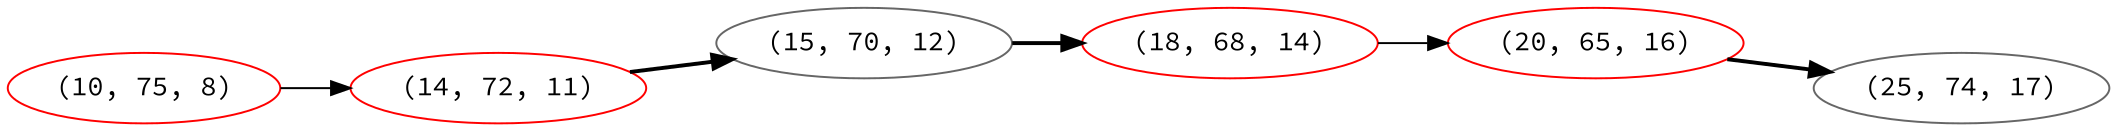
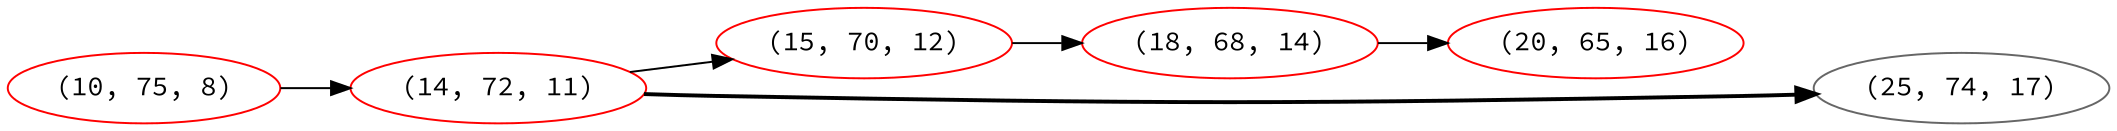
(864, 43) -> (864, 43)
(1037, 43) -> (1037, 43)
(1769, 64) -> (1220, 102)
(671, 67) -> (671, 67)
